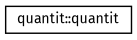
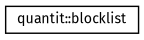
(69, 20) -> (72, 20)
